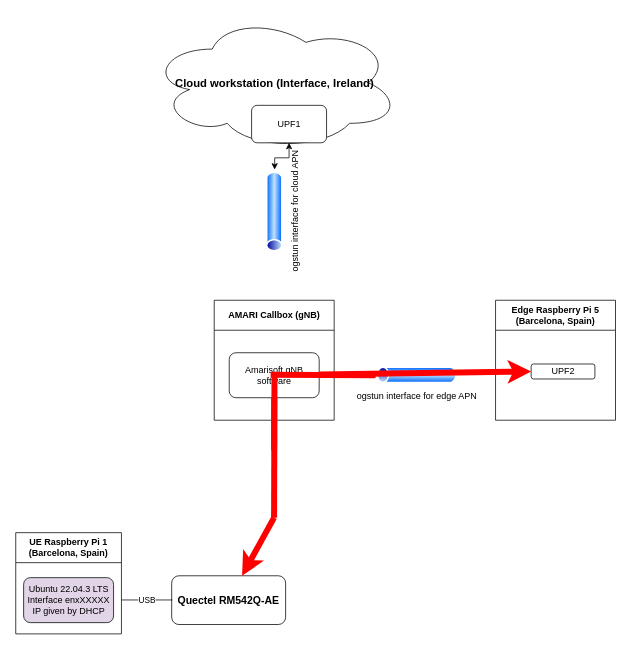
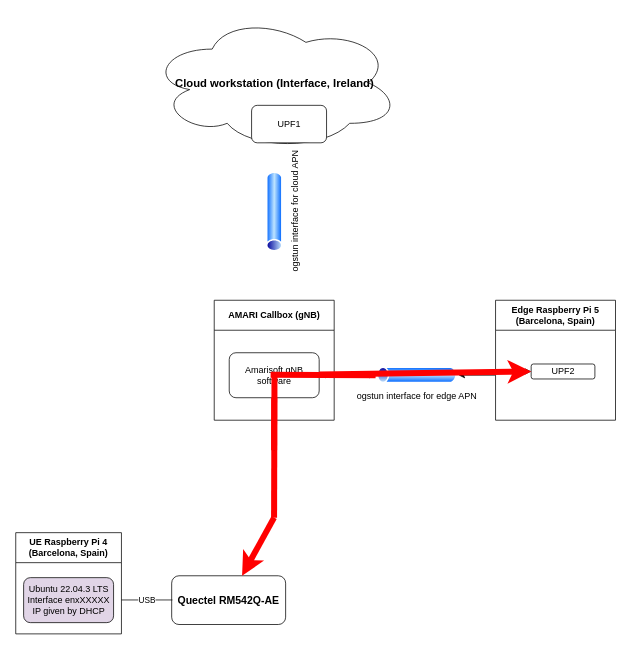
(284, 158) -> none
none -> (489, 375)
(68, 548) -> (68, 548)
